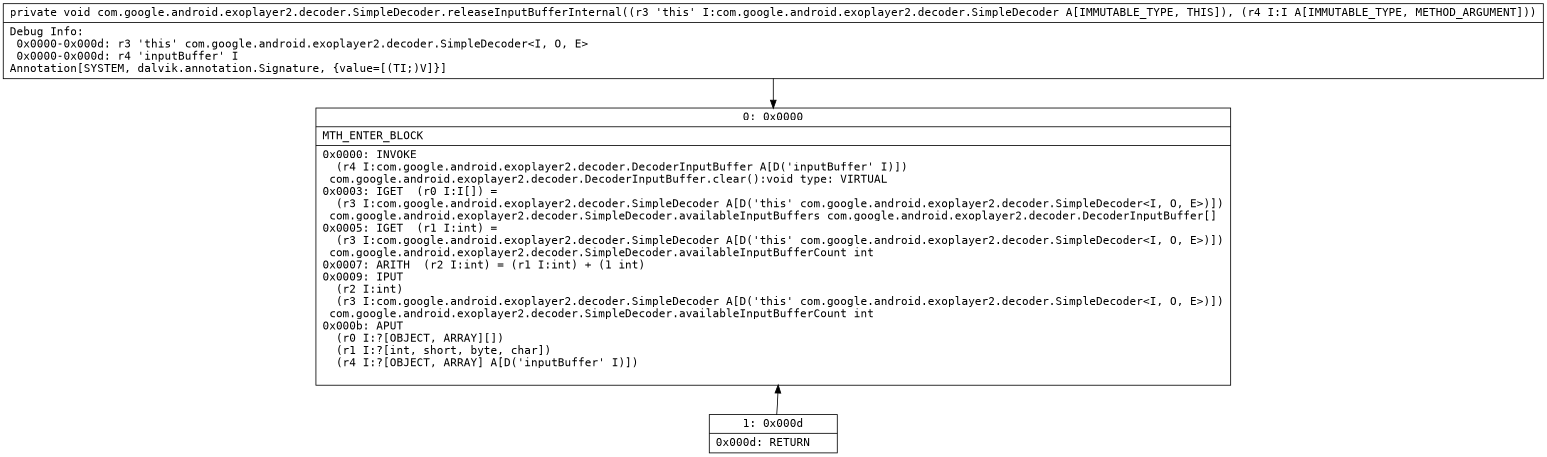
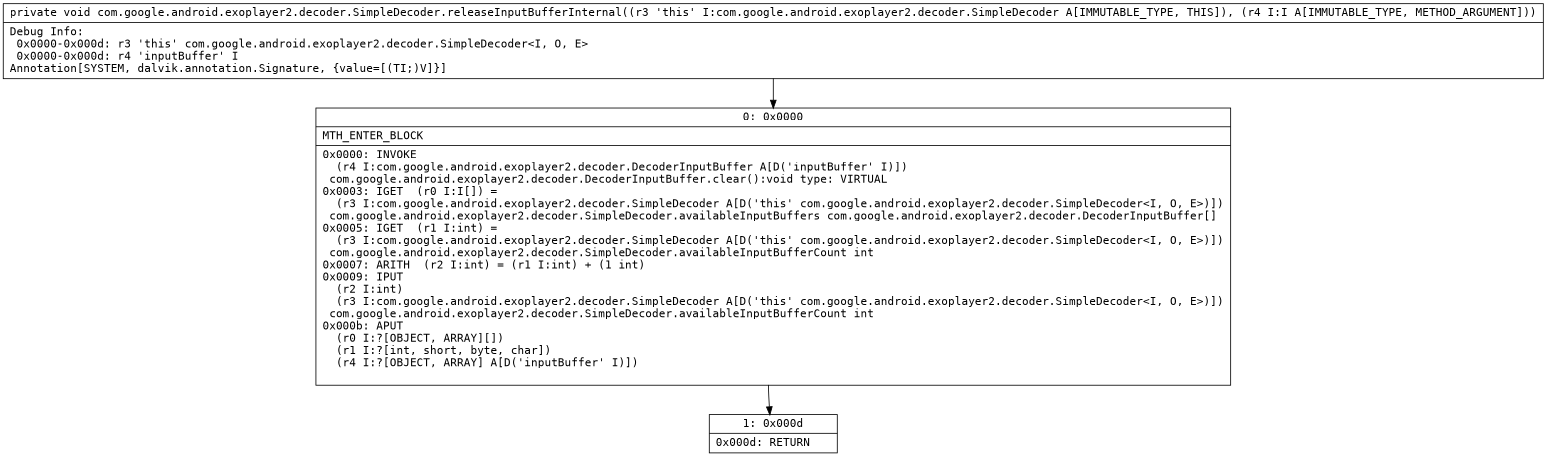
(777, 404) -> (769, 396)
